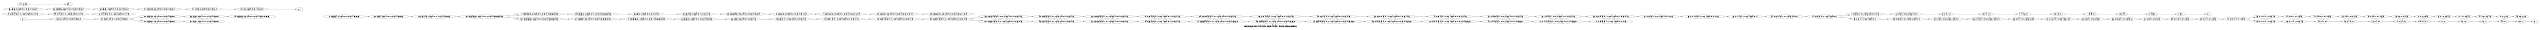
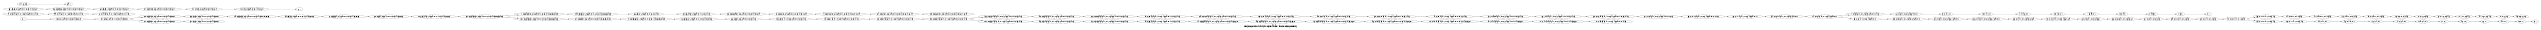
none -> (300, 17)
